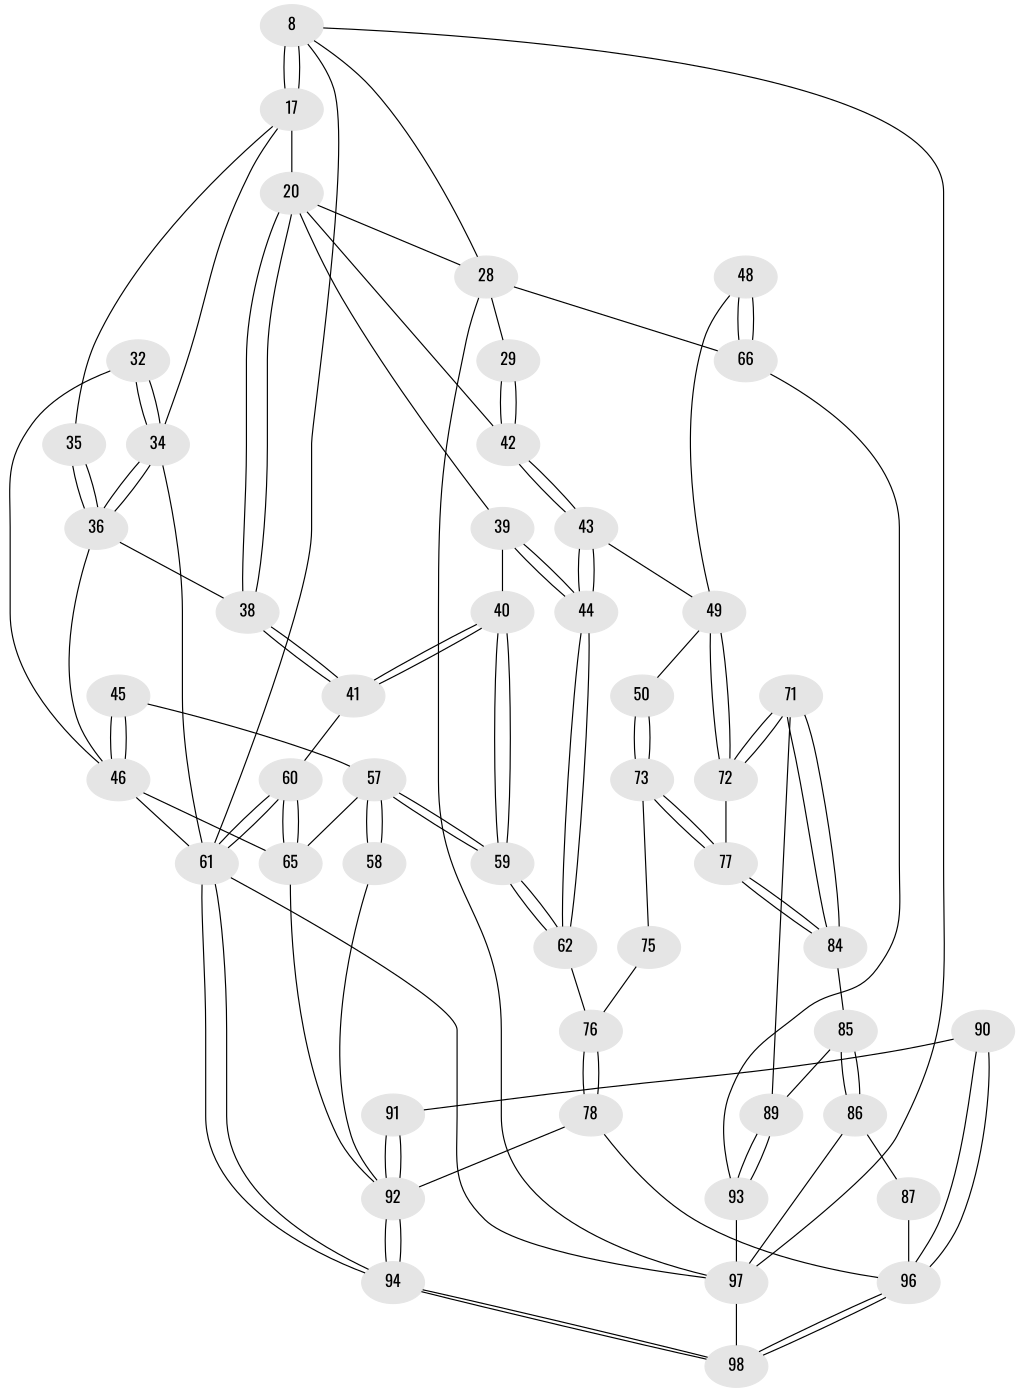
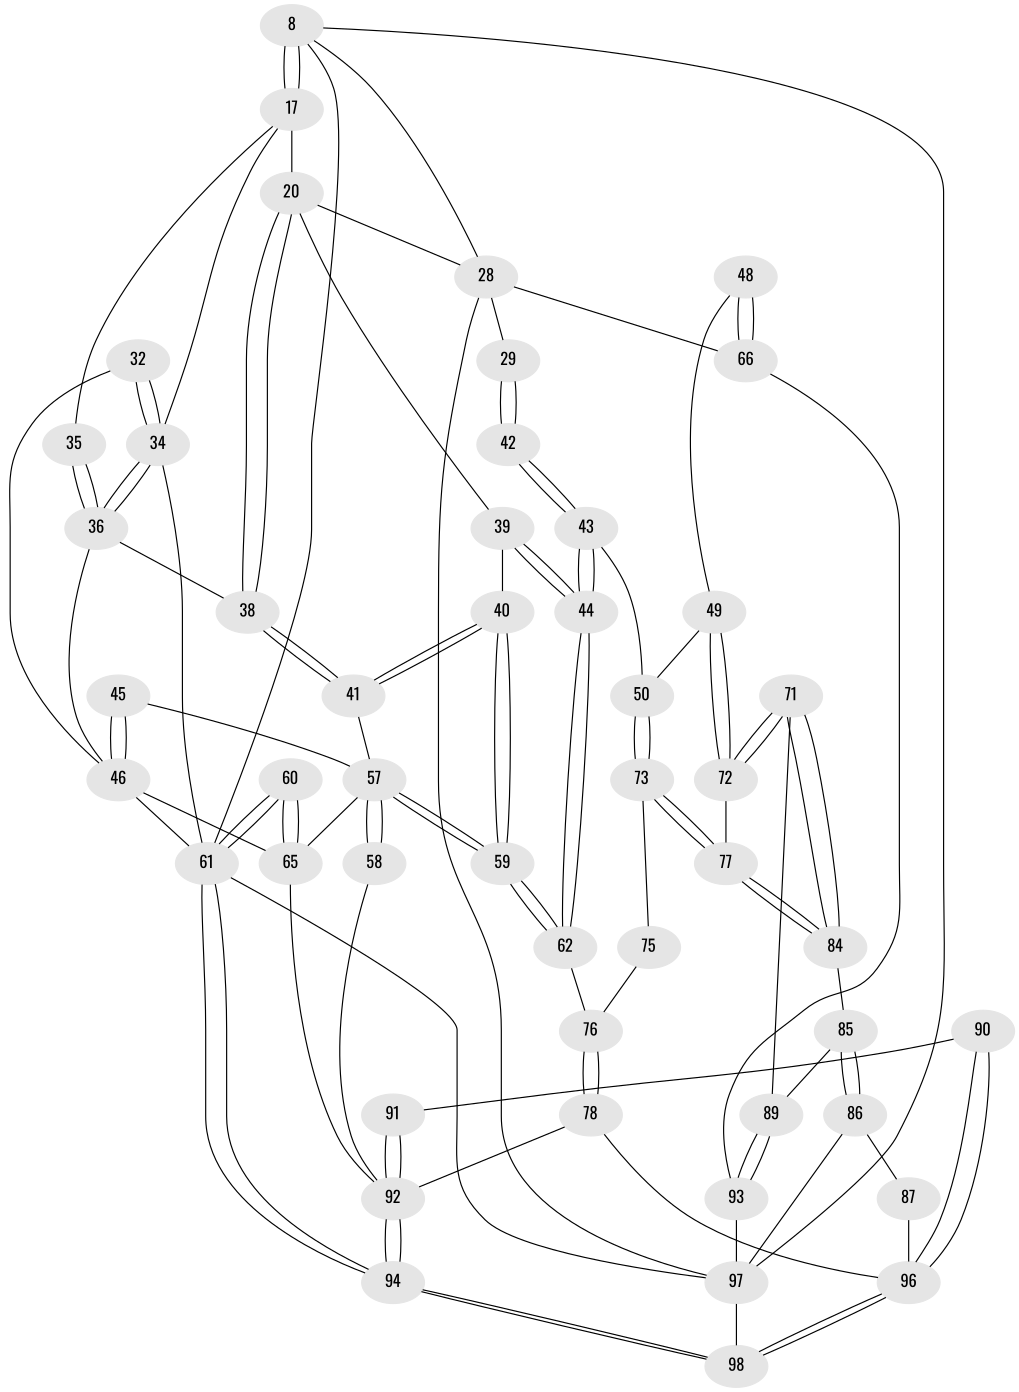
(400, 319) -> none
(650, 570) -> (633, 607)
(322, 738) -> (364, 738)
